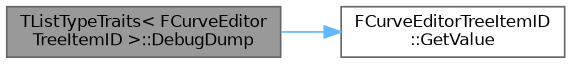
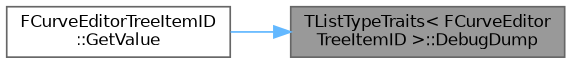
(302, 32) -> (252, 32)
